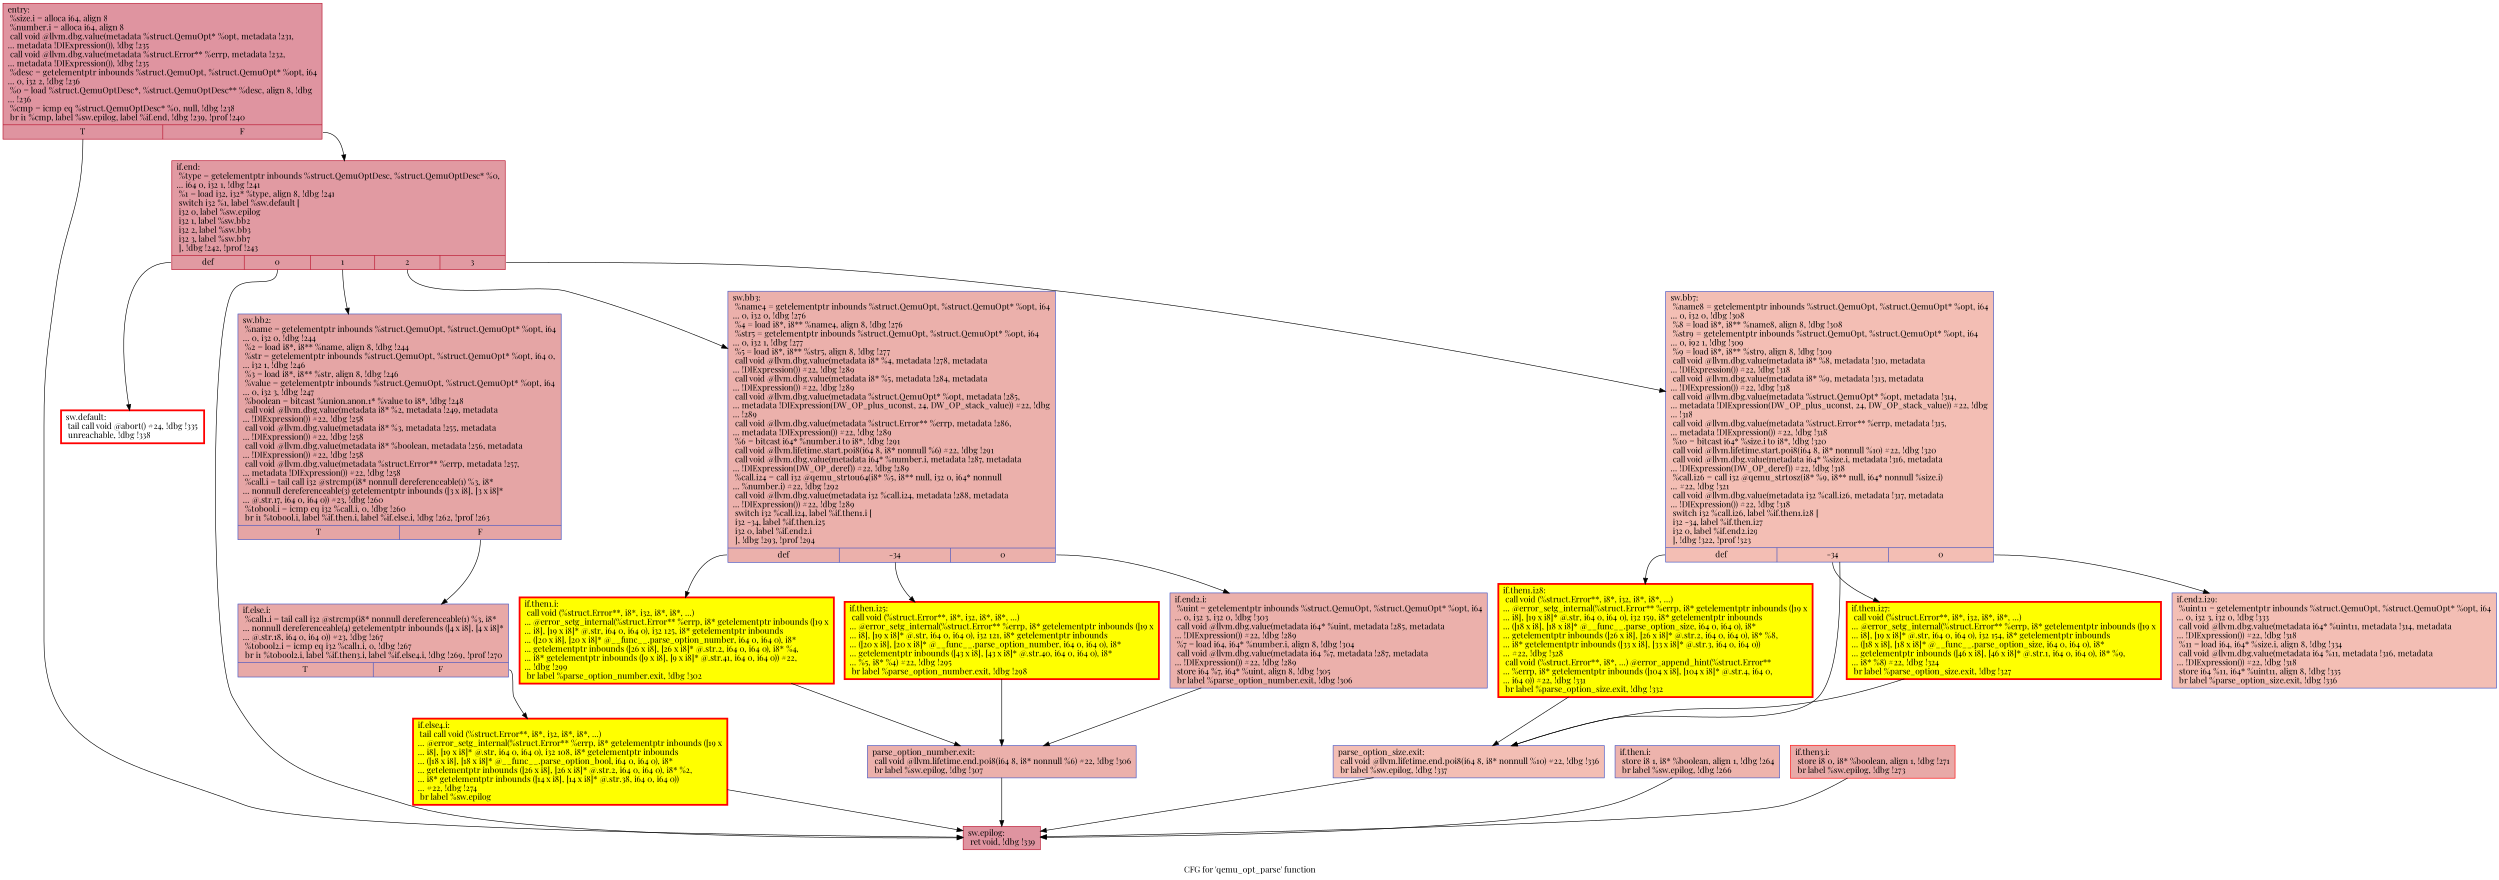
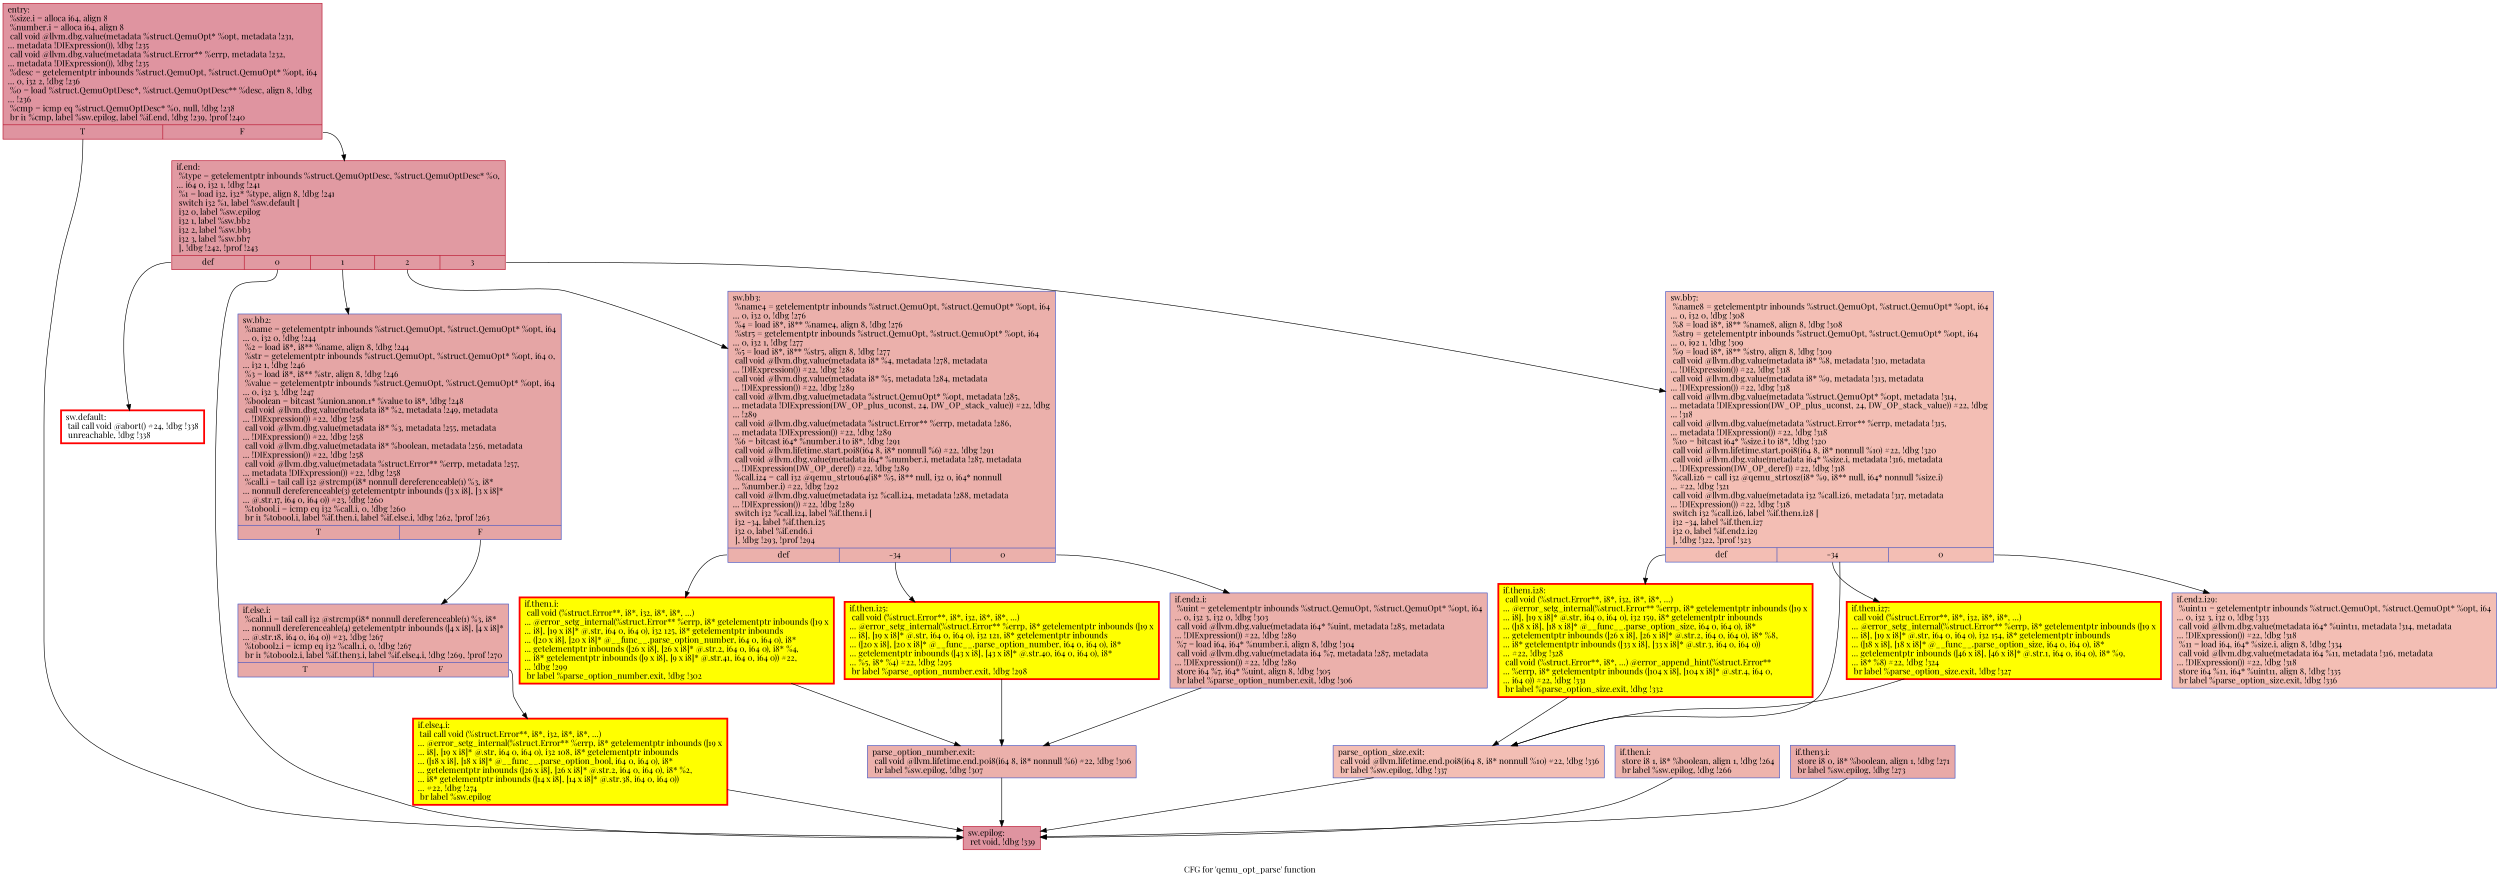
(132, 427) -> (133, 427)
(773, 532) -> (773, 532)
(1873, 762) -> (1873, 762)
